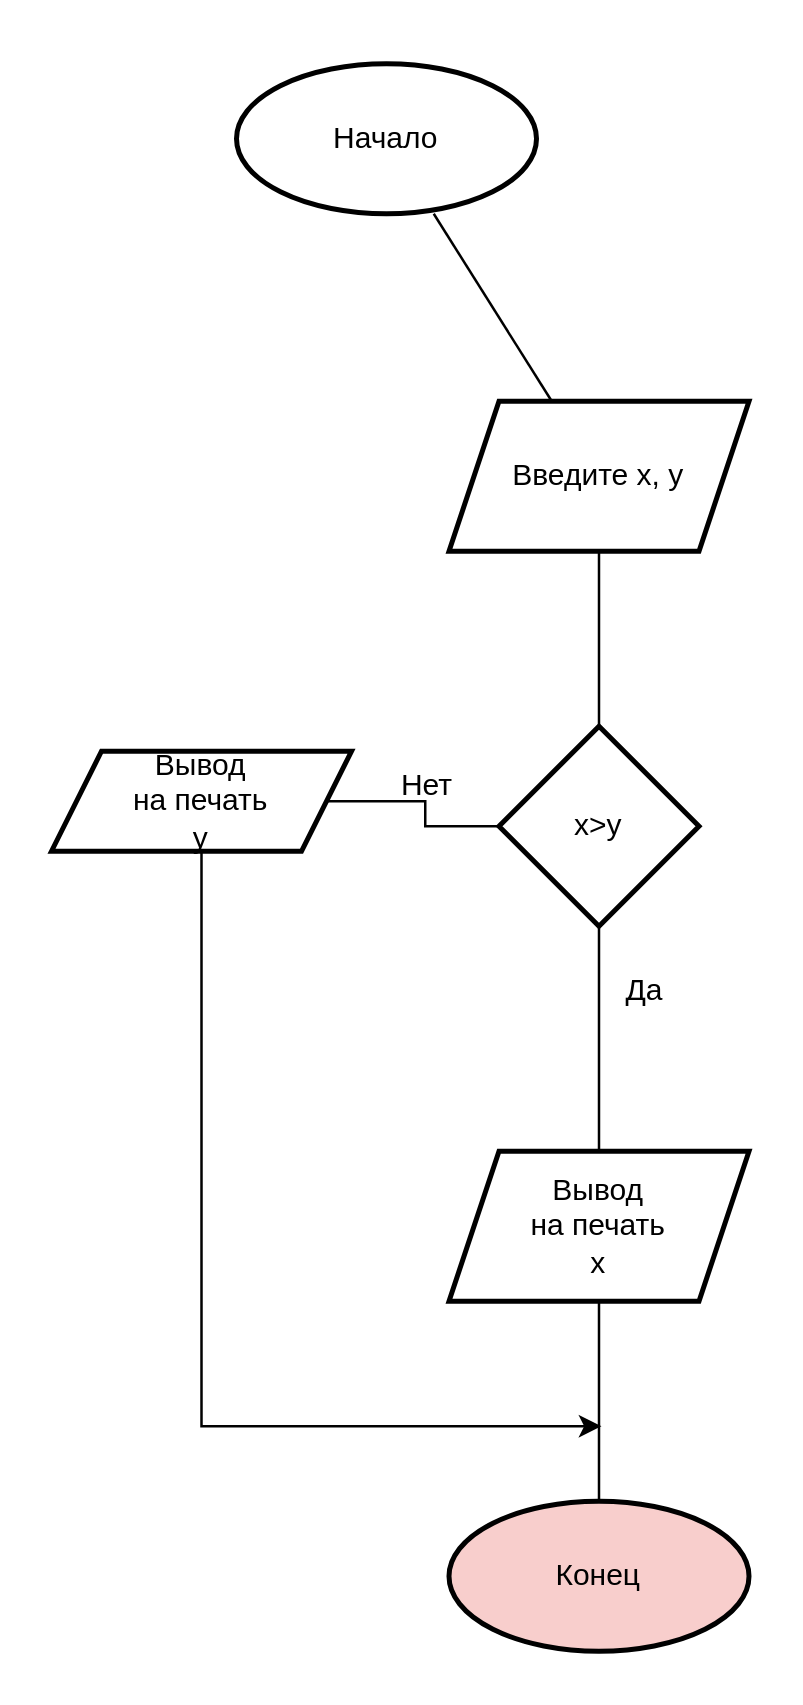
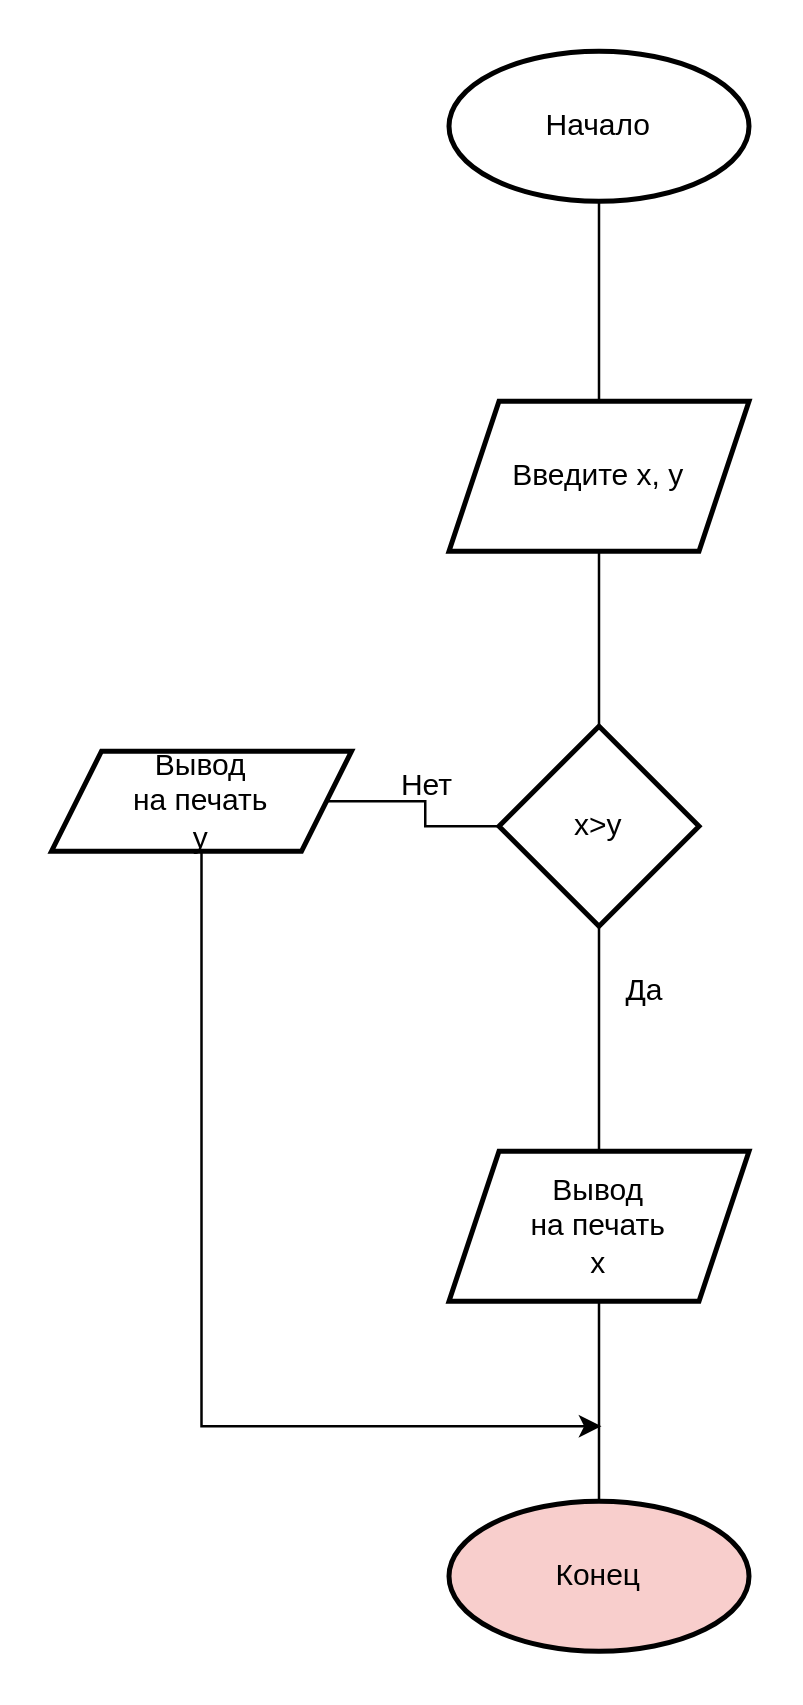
(386, 139) -> (599, 126)
